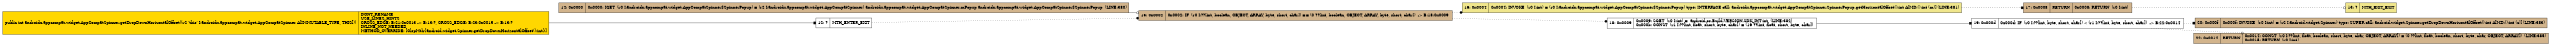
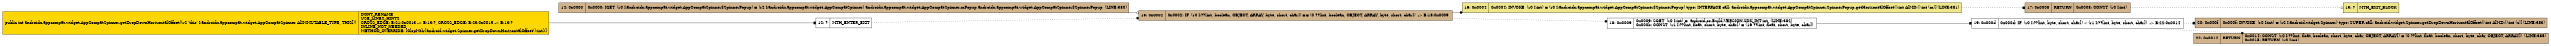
(2102, 8) -> (2102, 8)
(2378, 8) -> (2378, 8)
(1456, 13) -> (1456, 13)
(2196, 31) -> (2196, 31)
